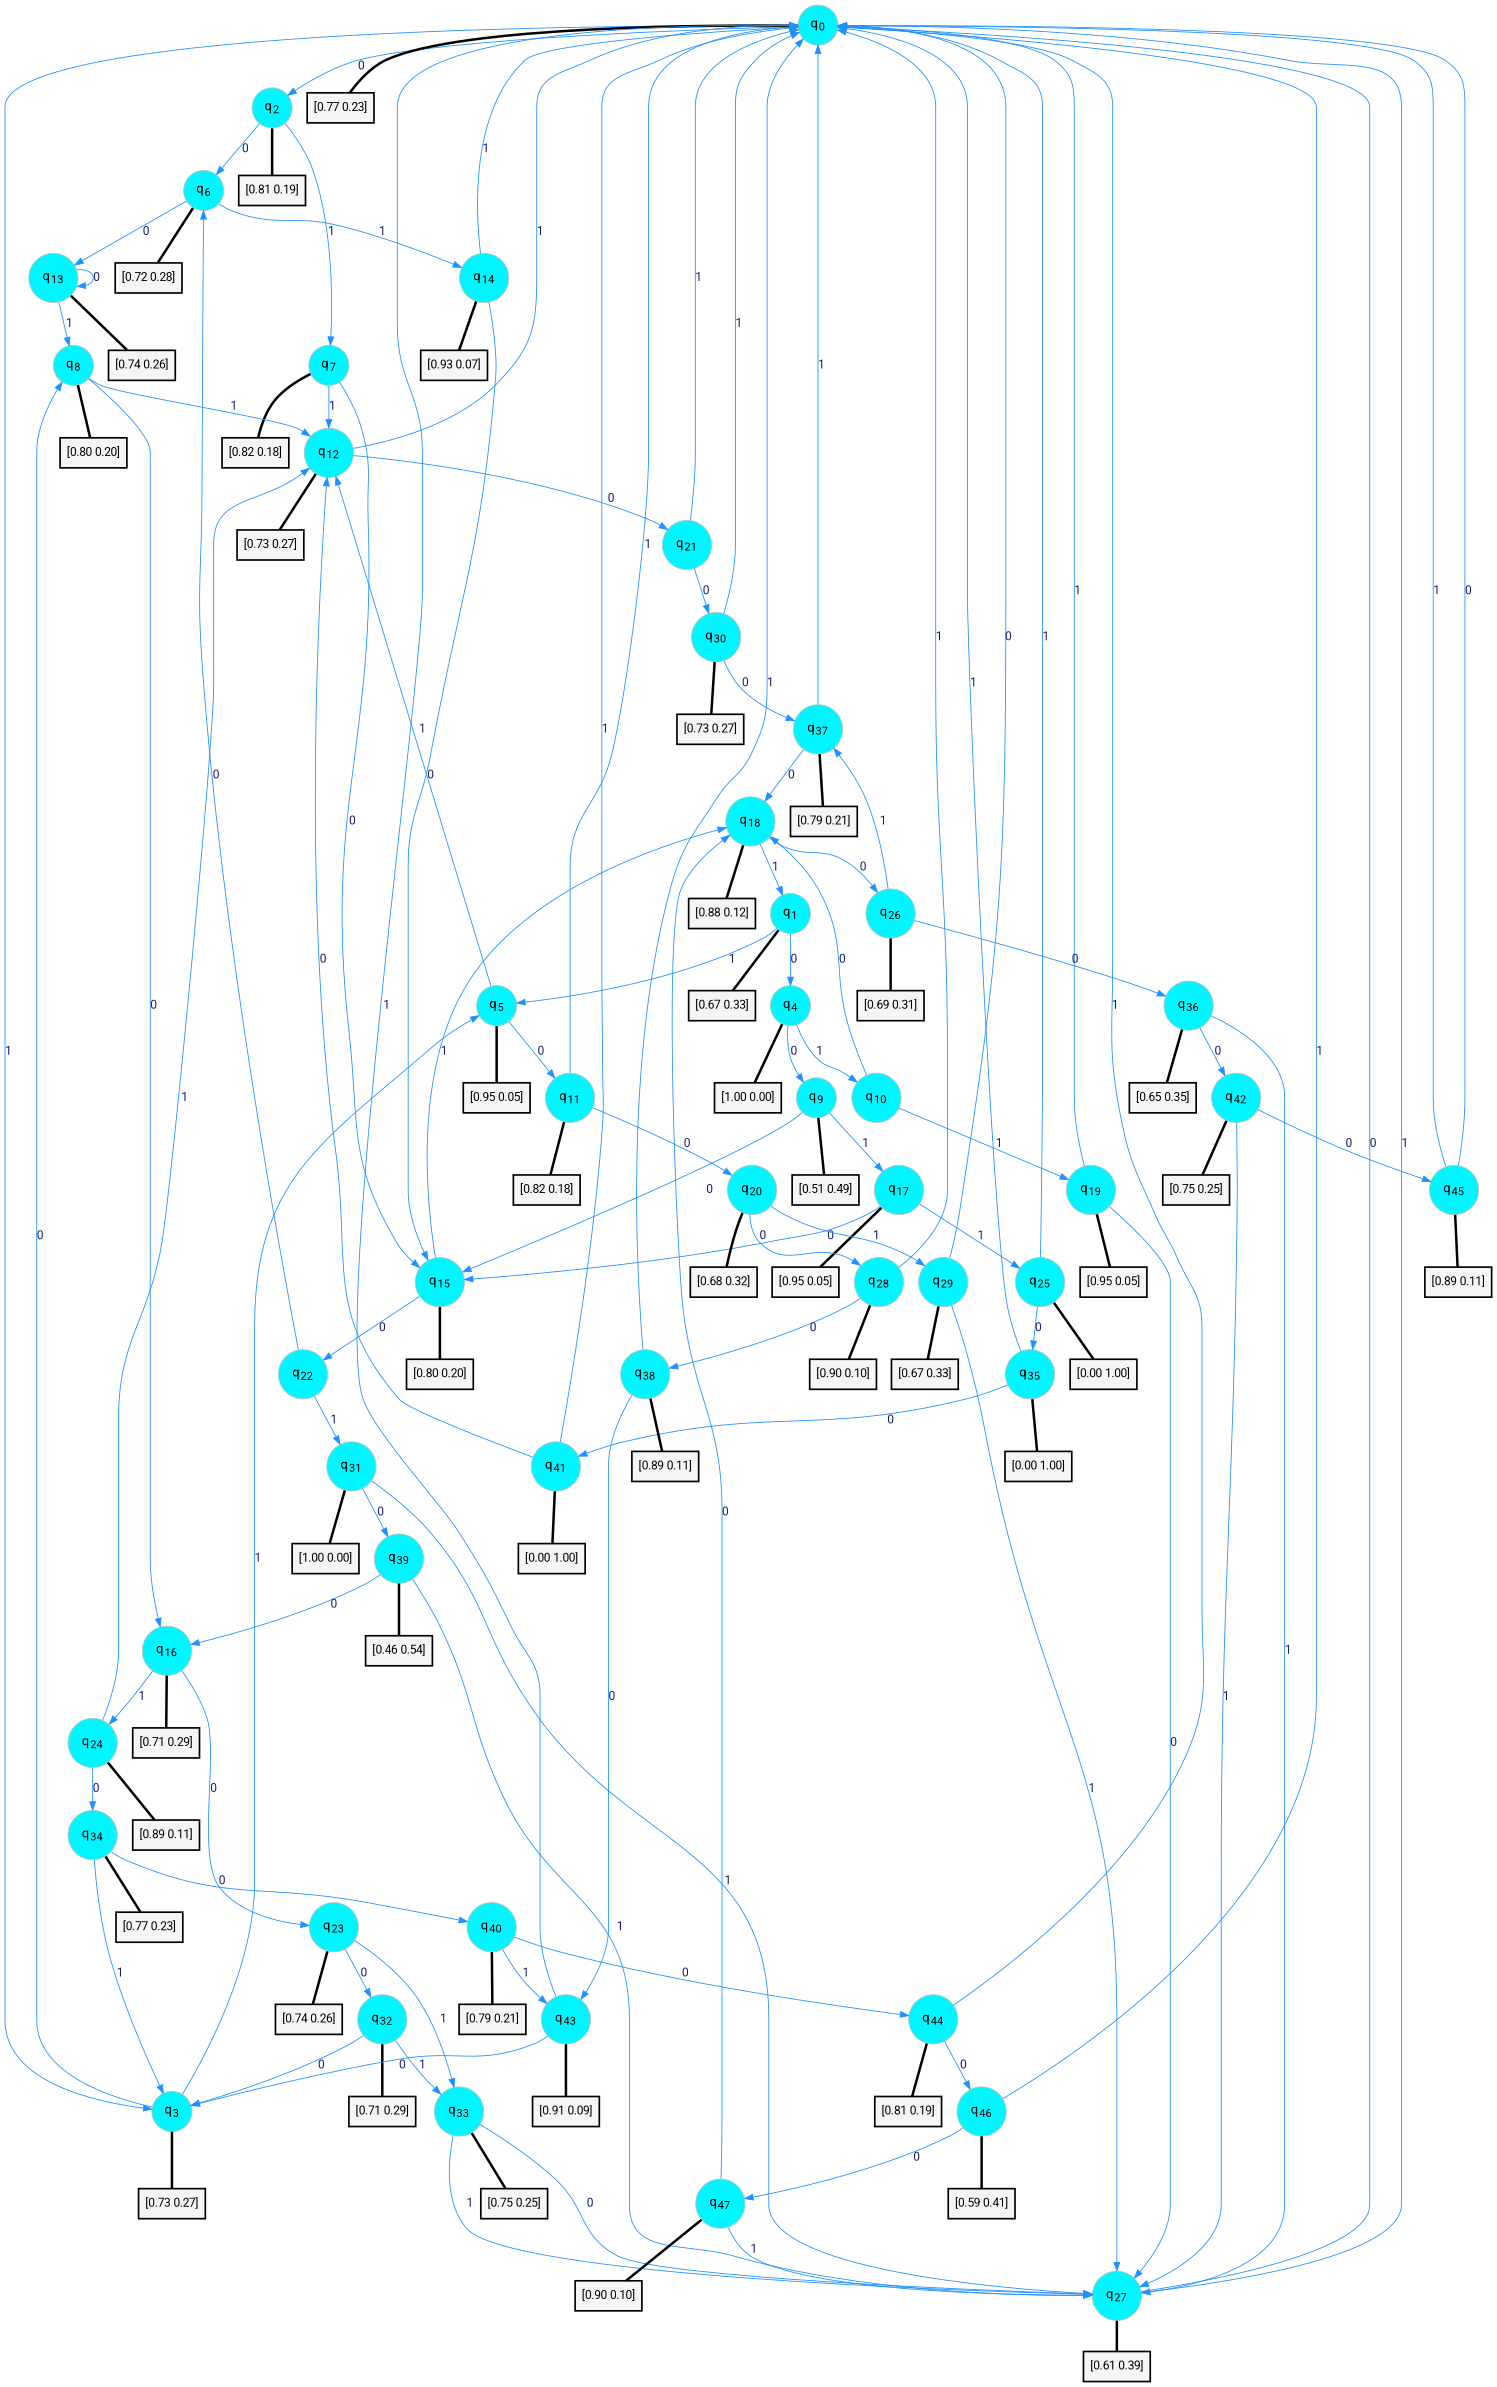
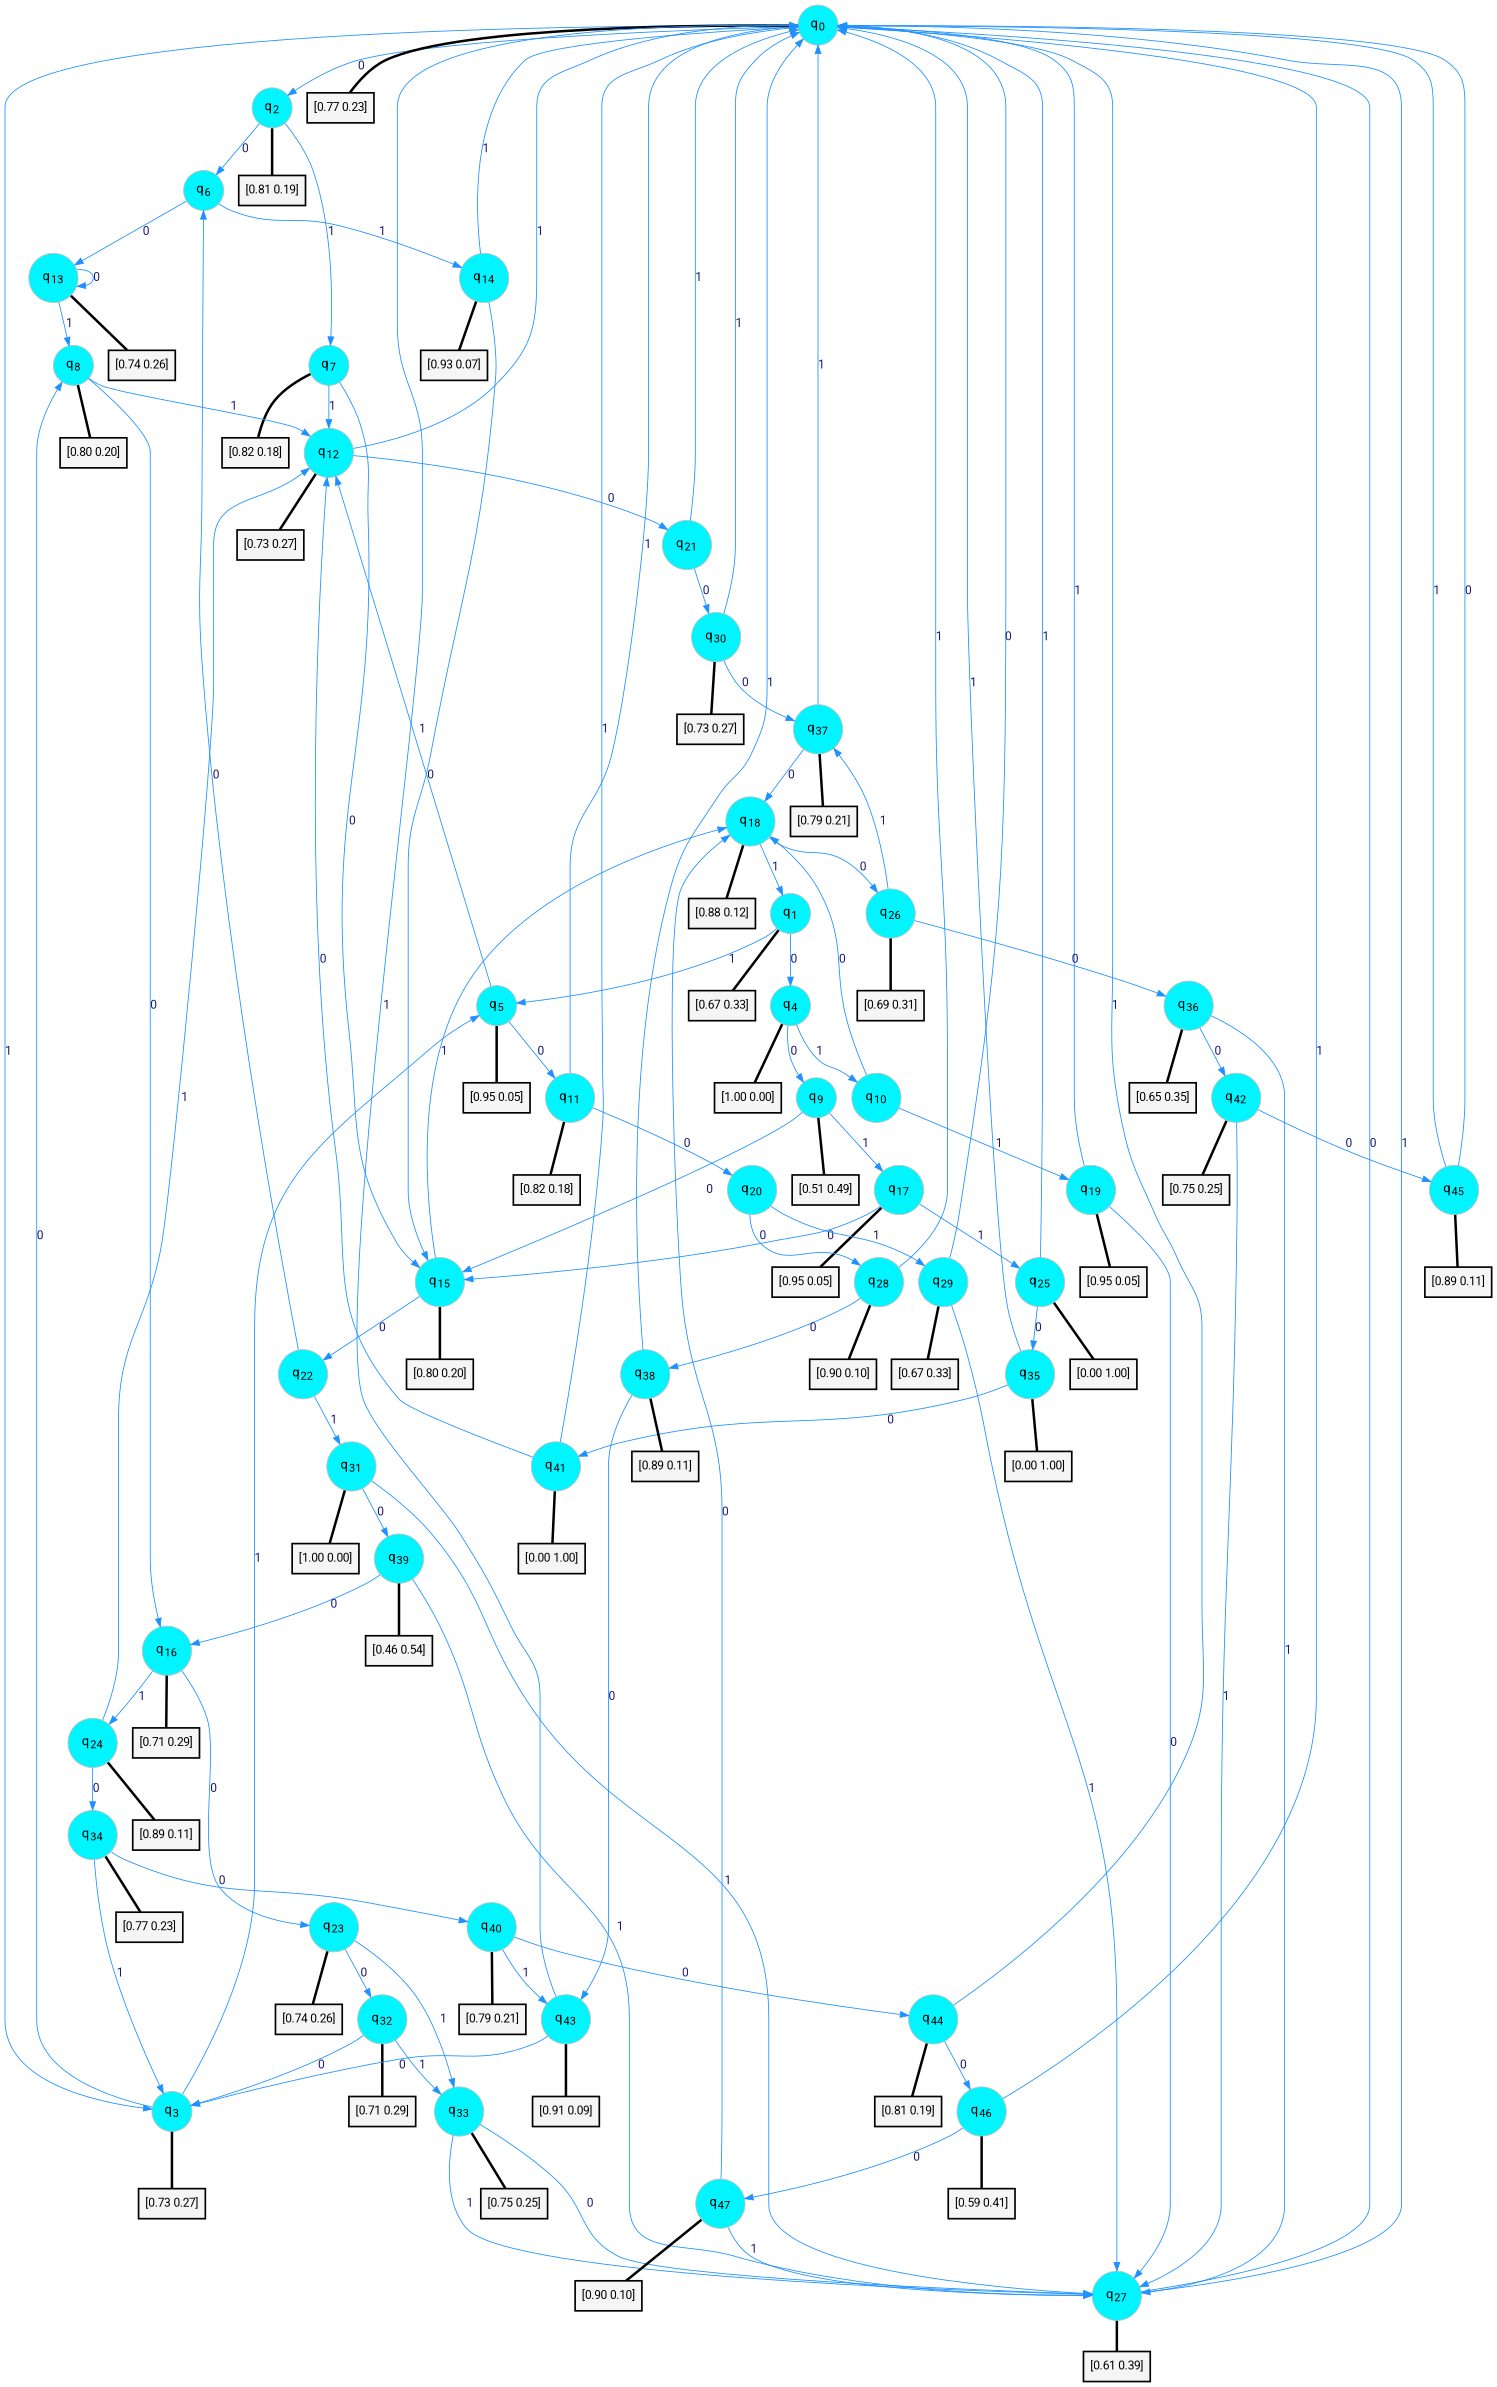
(149, 278) -> none
(724, 1282) -> none
